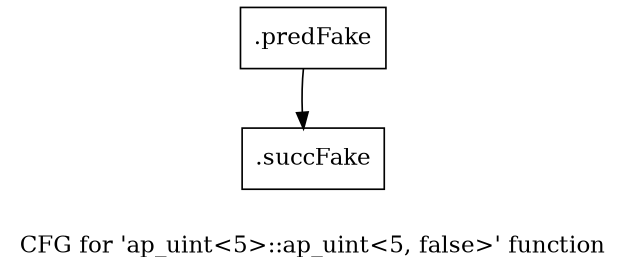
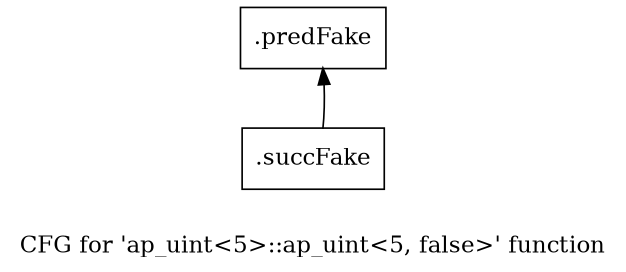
(302, 90) -> (324, 107)
